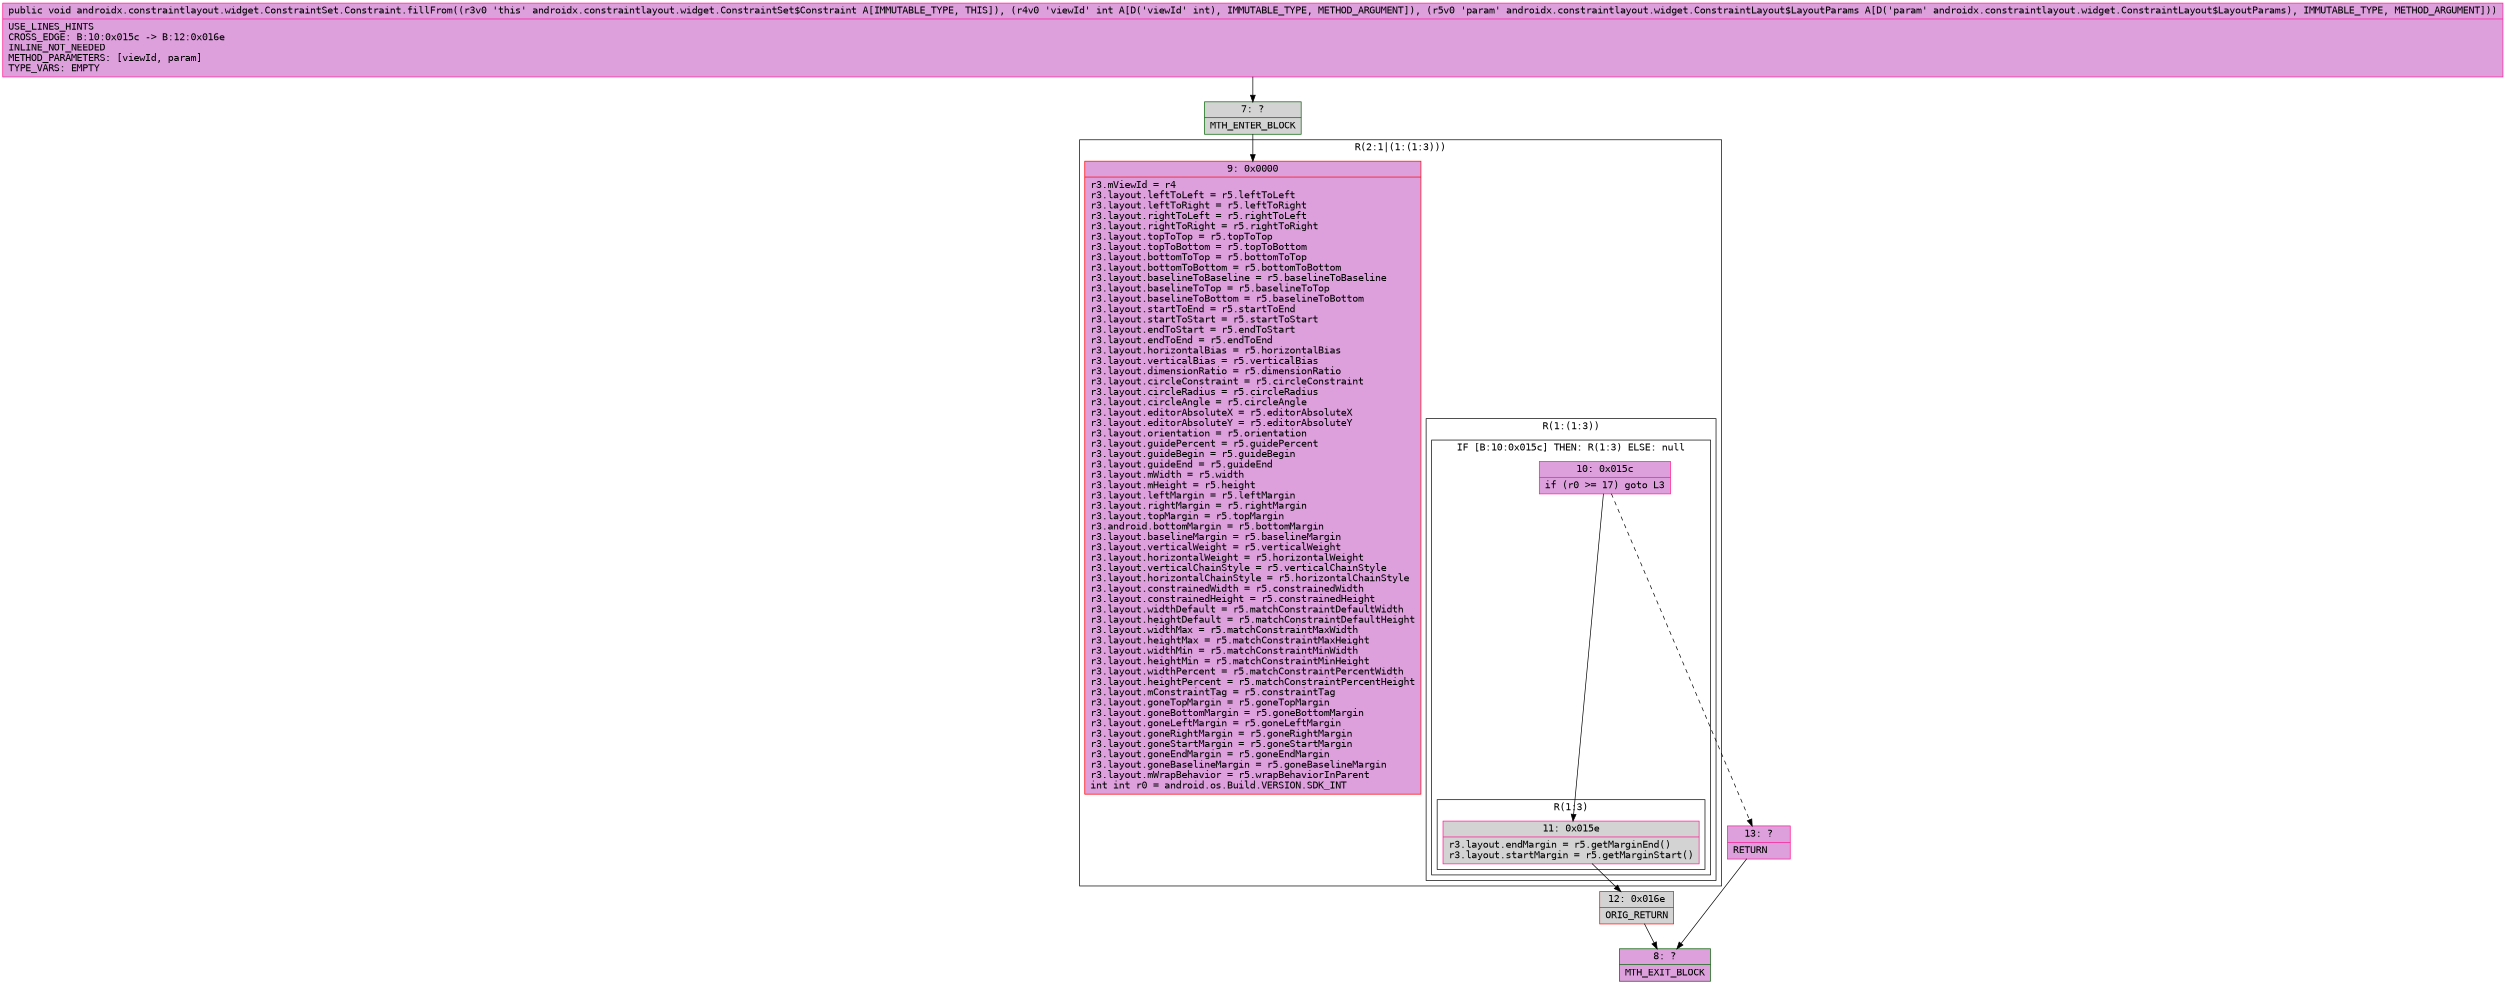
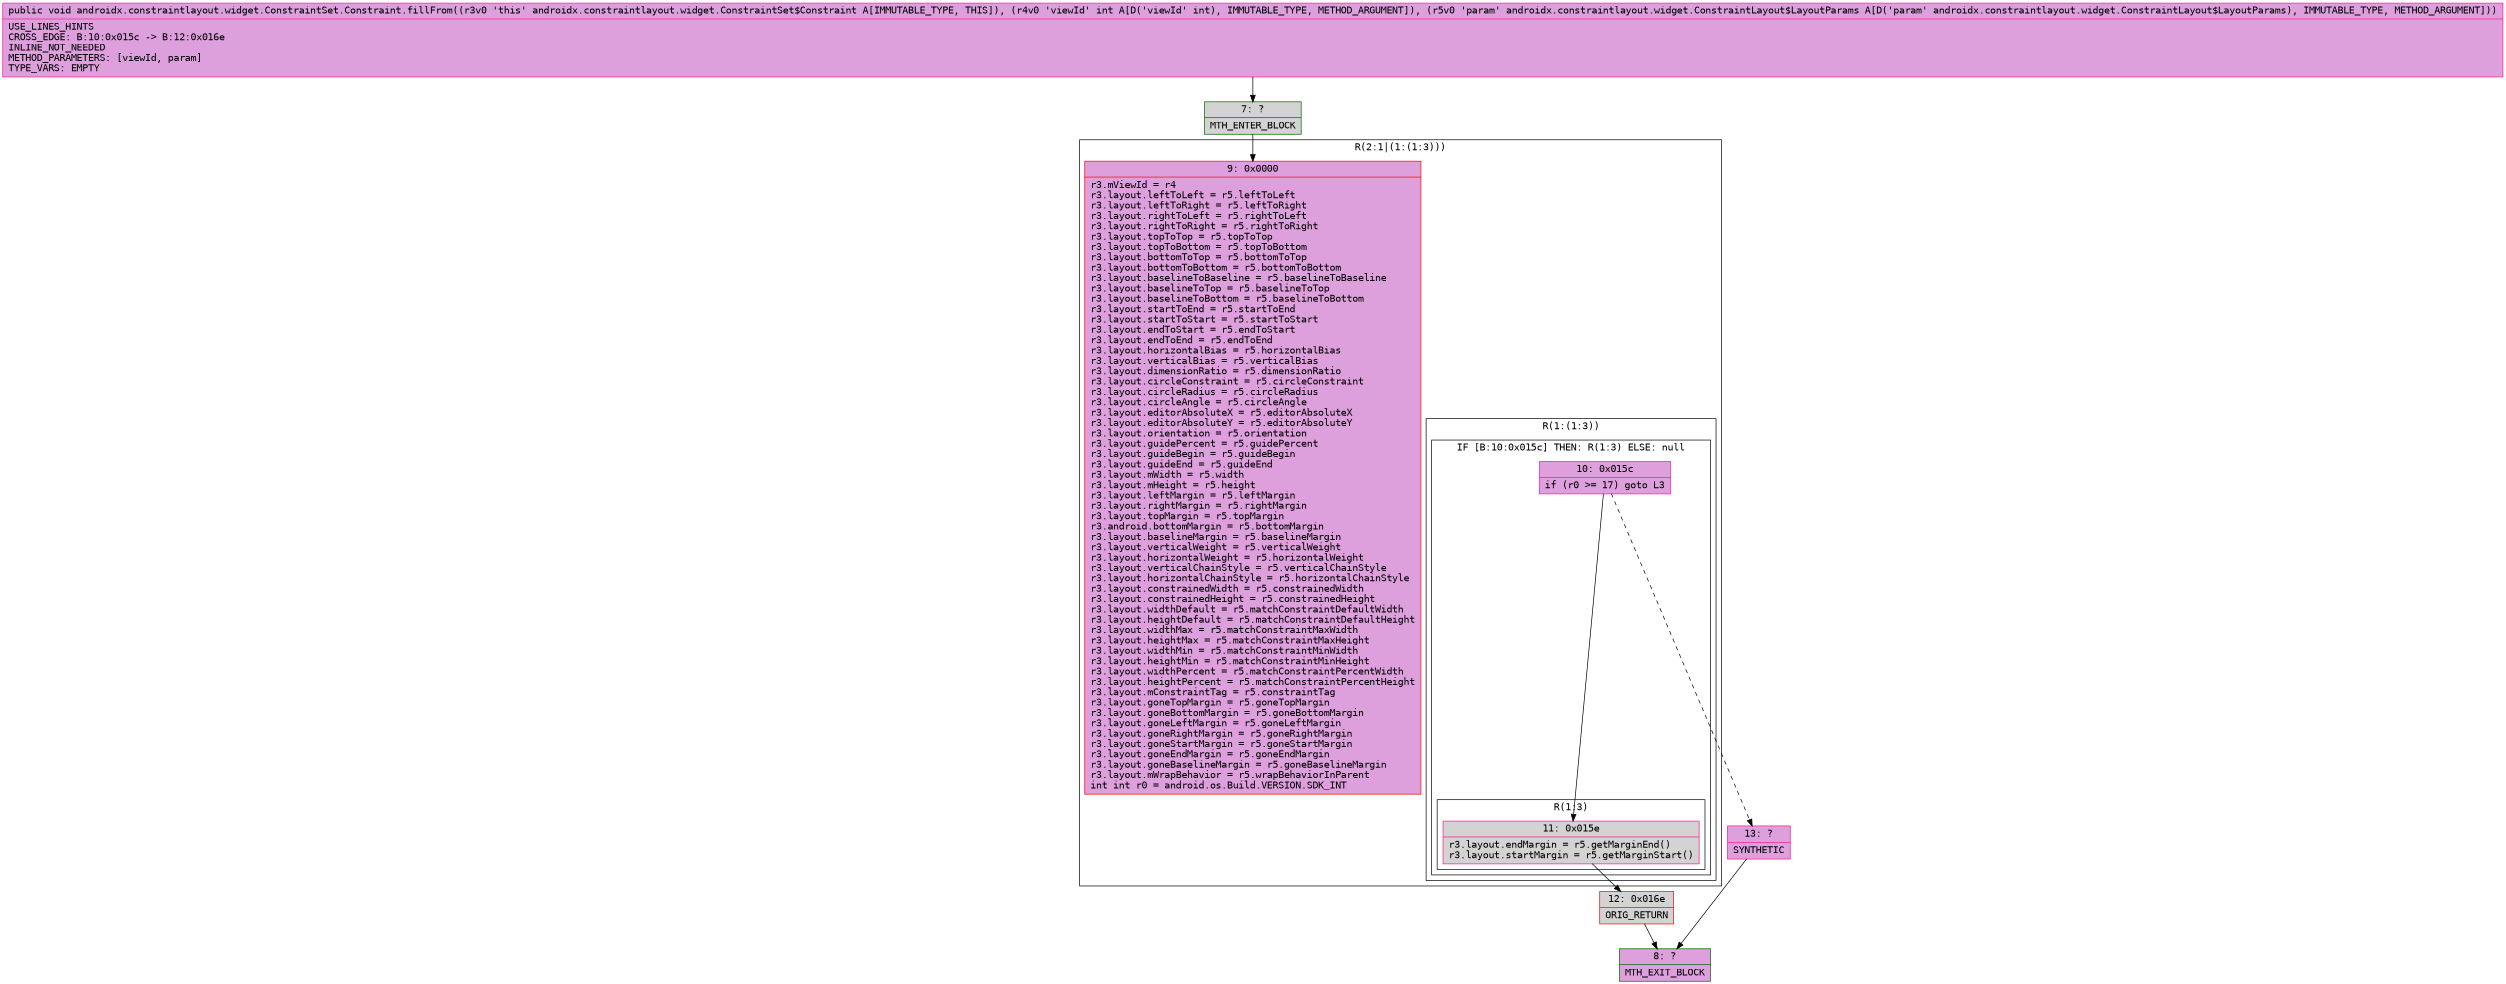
(1750, 850) -> (1759, 850)
